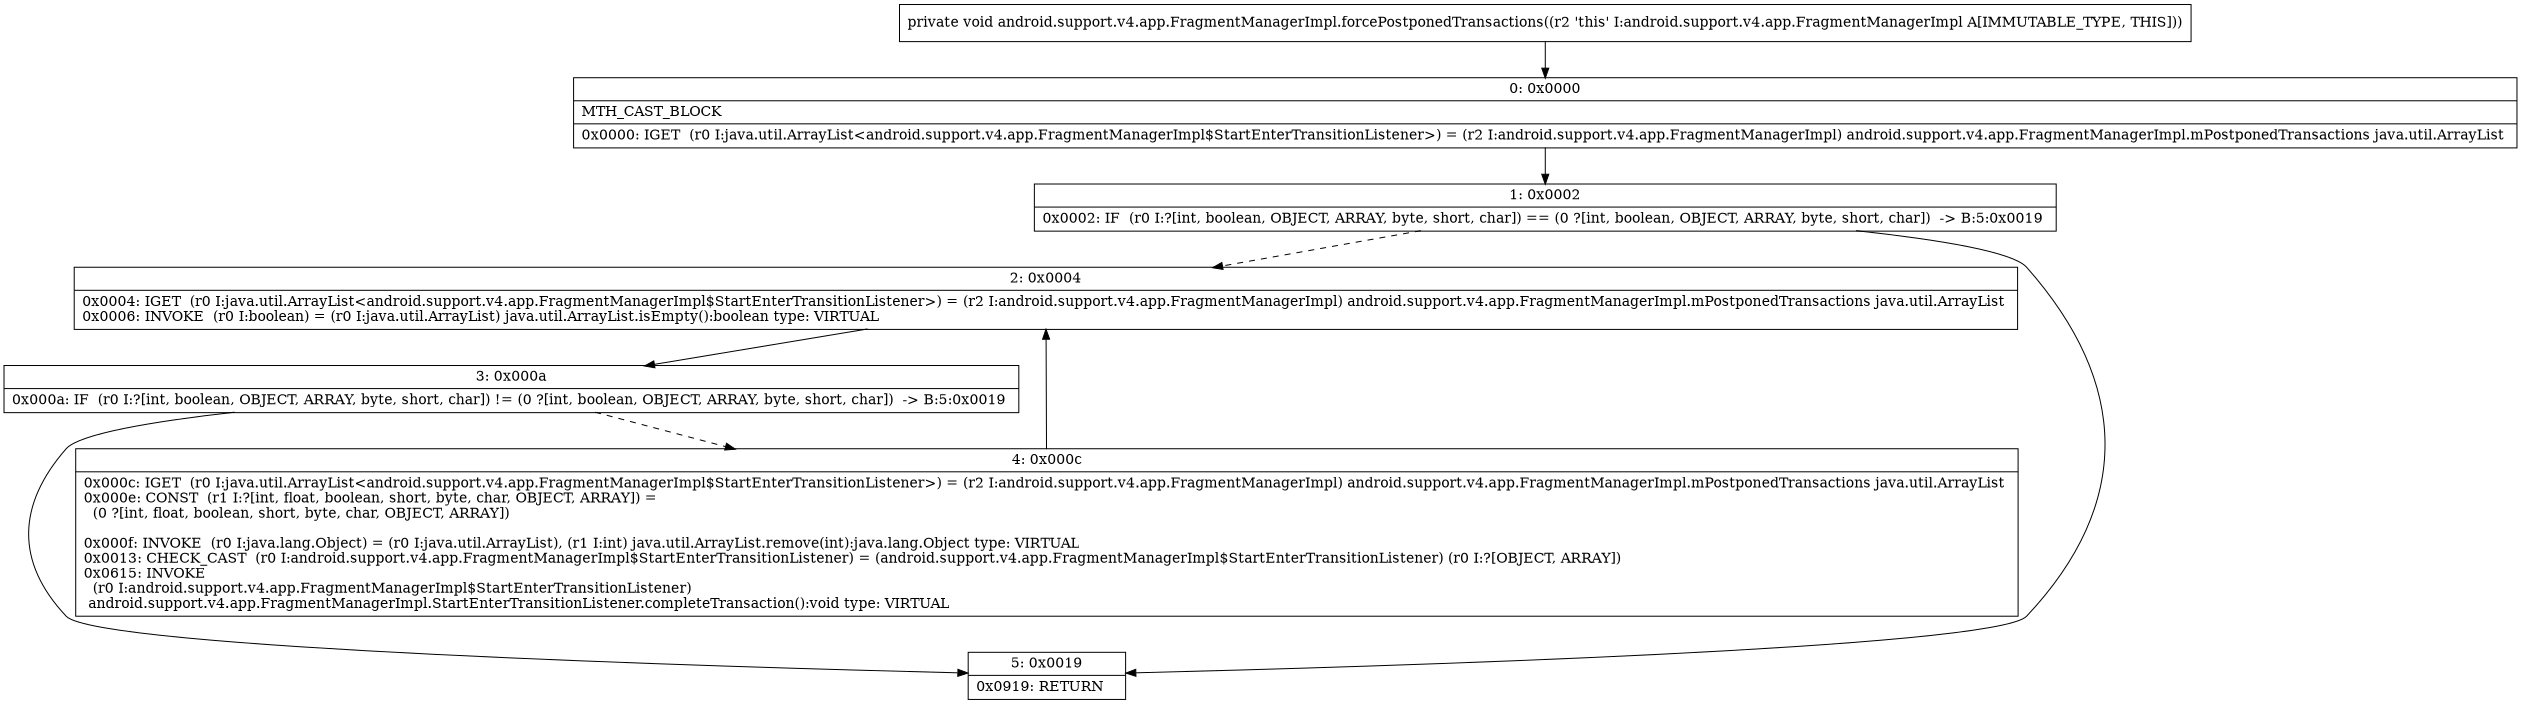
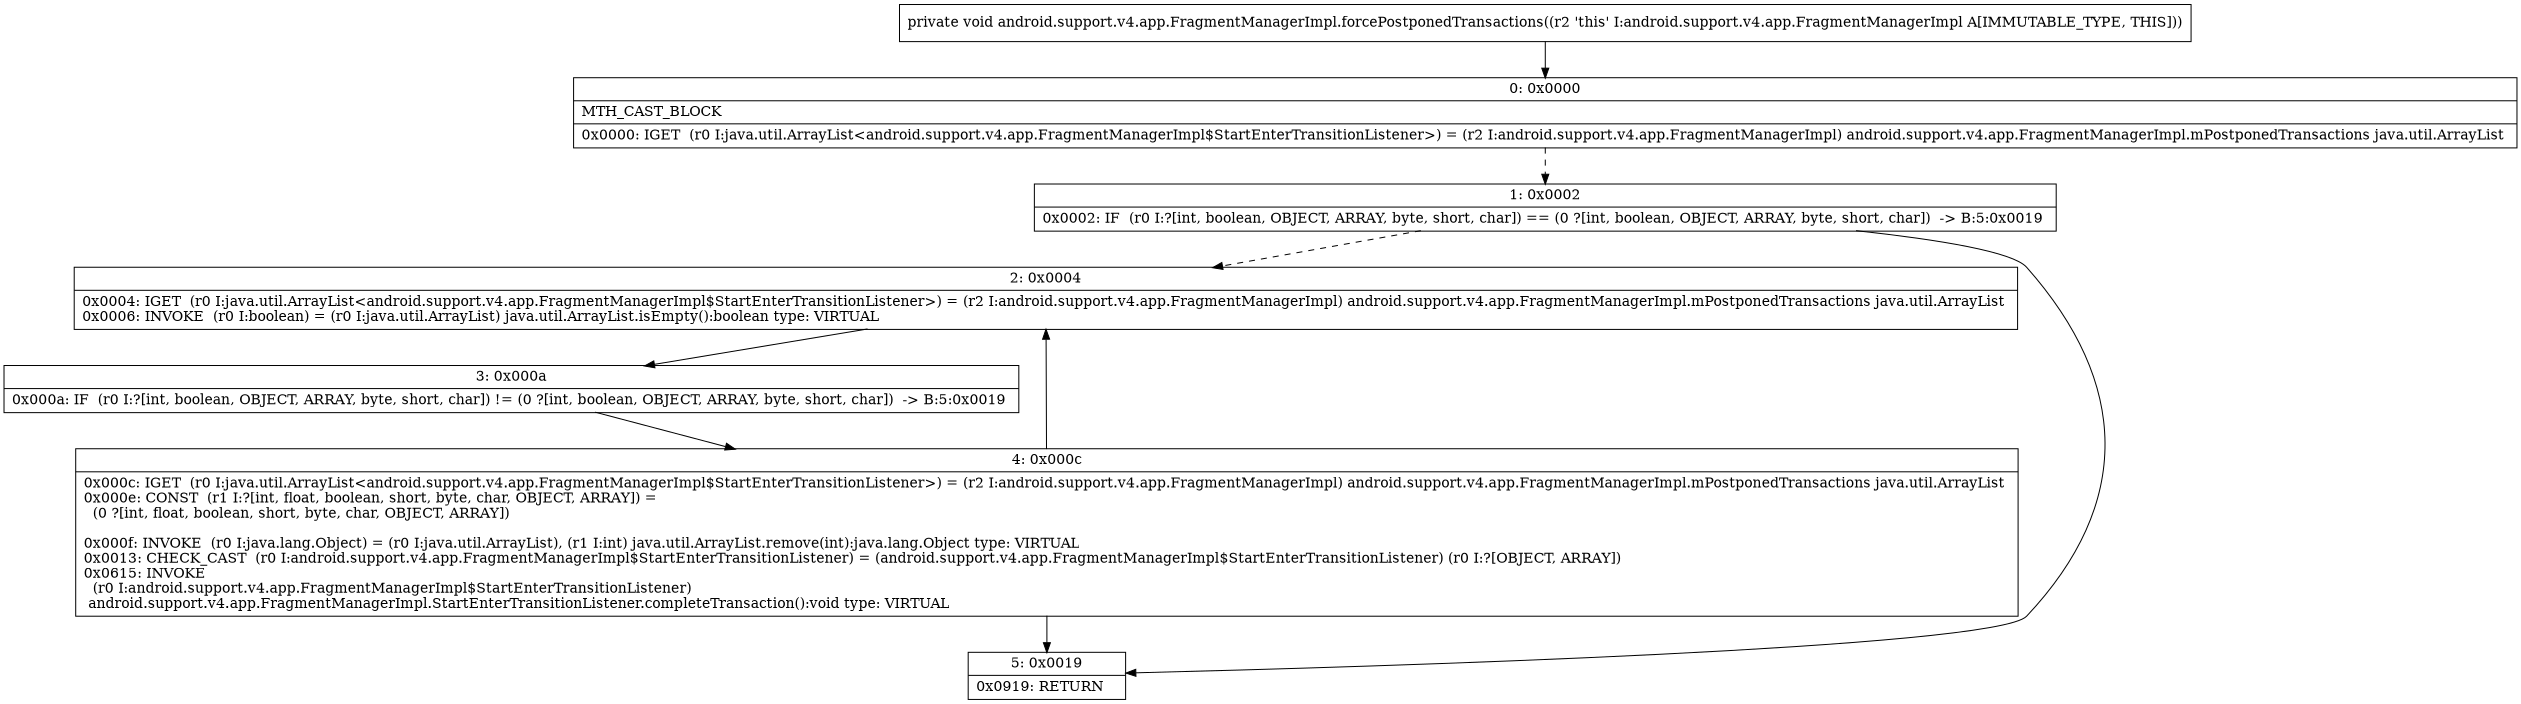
(1545, 161) -> (1545, 161)
(660, 429) -> (660, 429)
(330, 648) -> (1047, 629)
